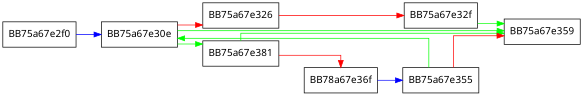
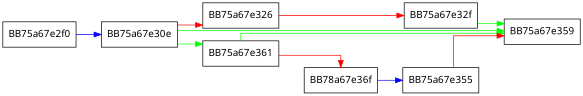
(321, 38) -> none
(241, 54) -> (241, 54)
